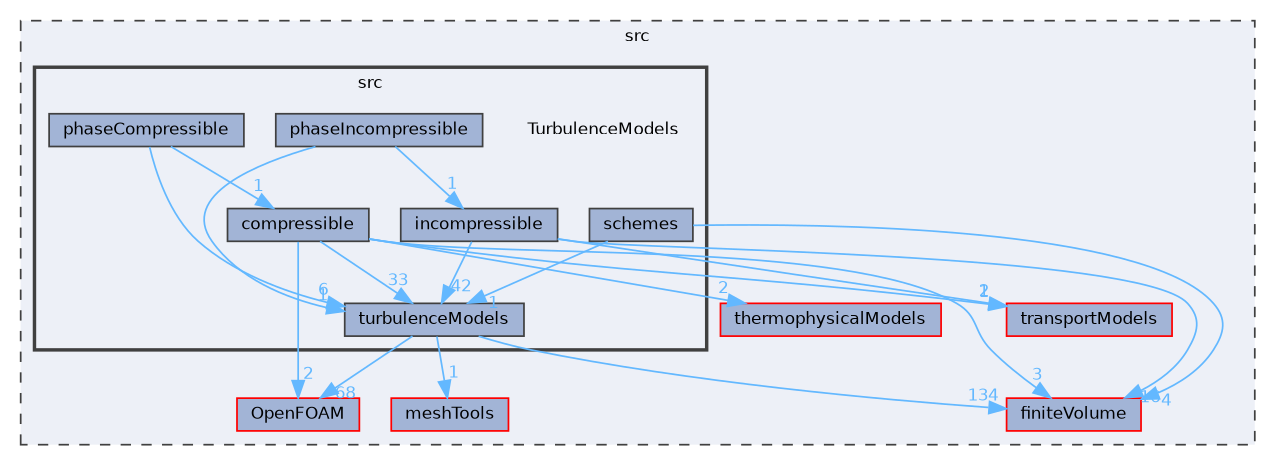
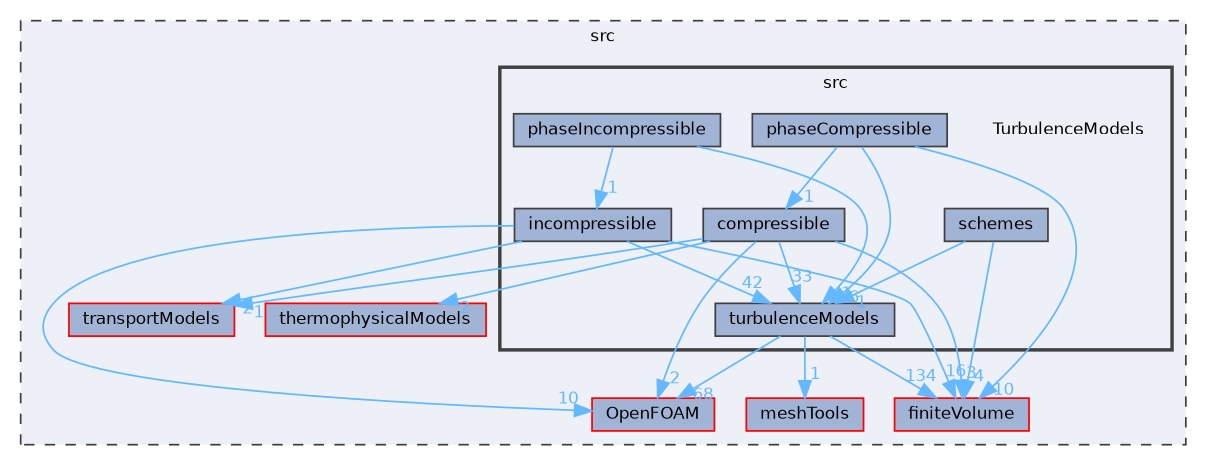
none -> (1073, 229)
none -> (54, 350)
